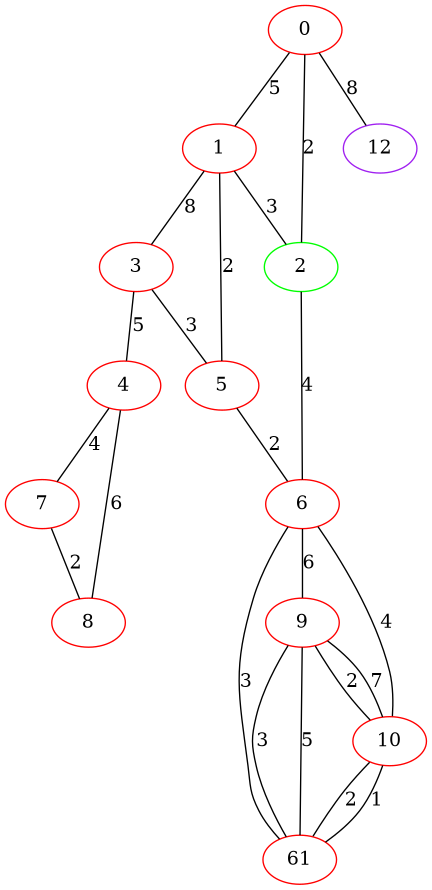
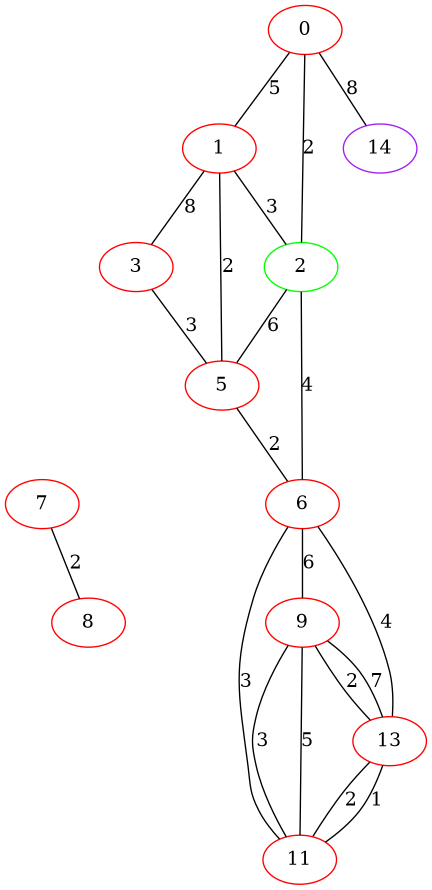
(380, 149) -> (380, 149)
none -> (262, 326)
(124, 386) -> none
(390, 741) -> (390, 741)
(300, 860) -> (300, 860)
